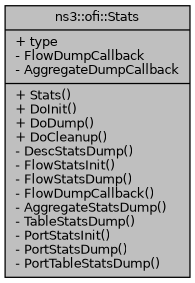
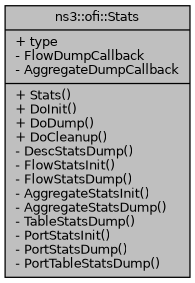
(85, 194) -> (83, 194)
